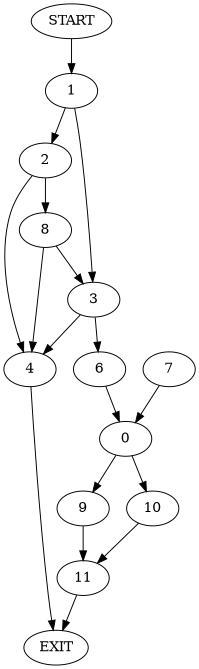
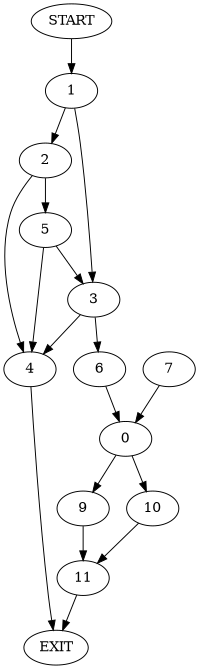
(45, 230) -> (45, 230)
